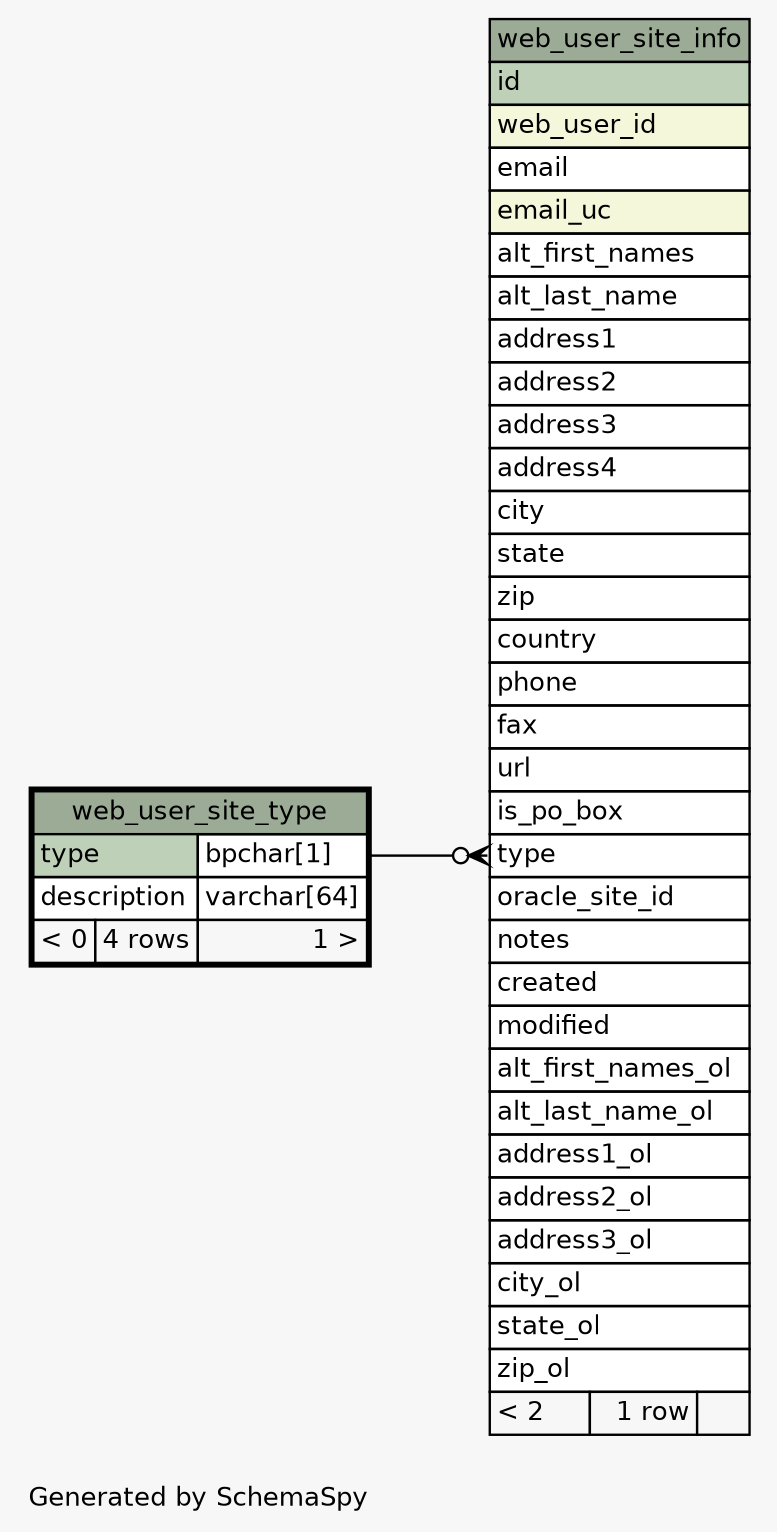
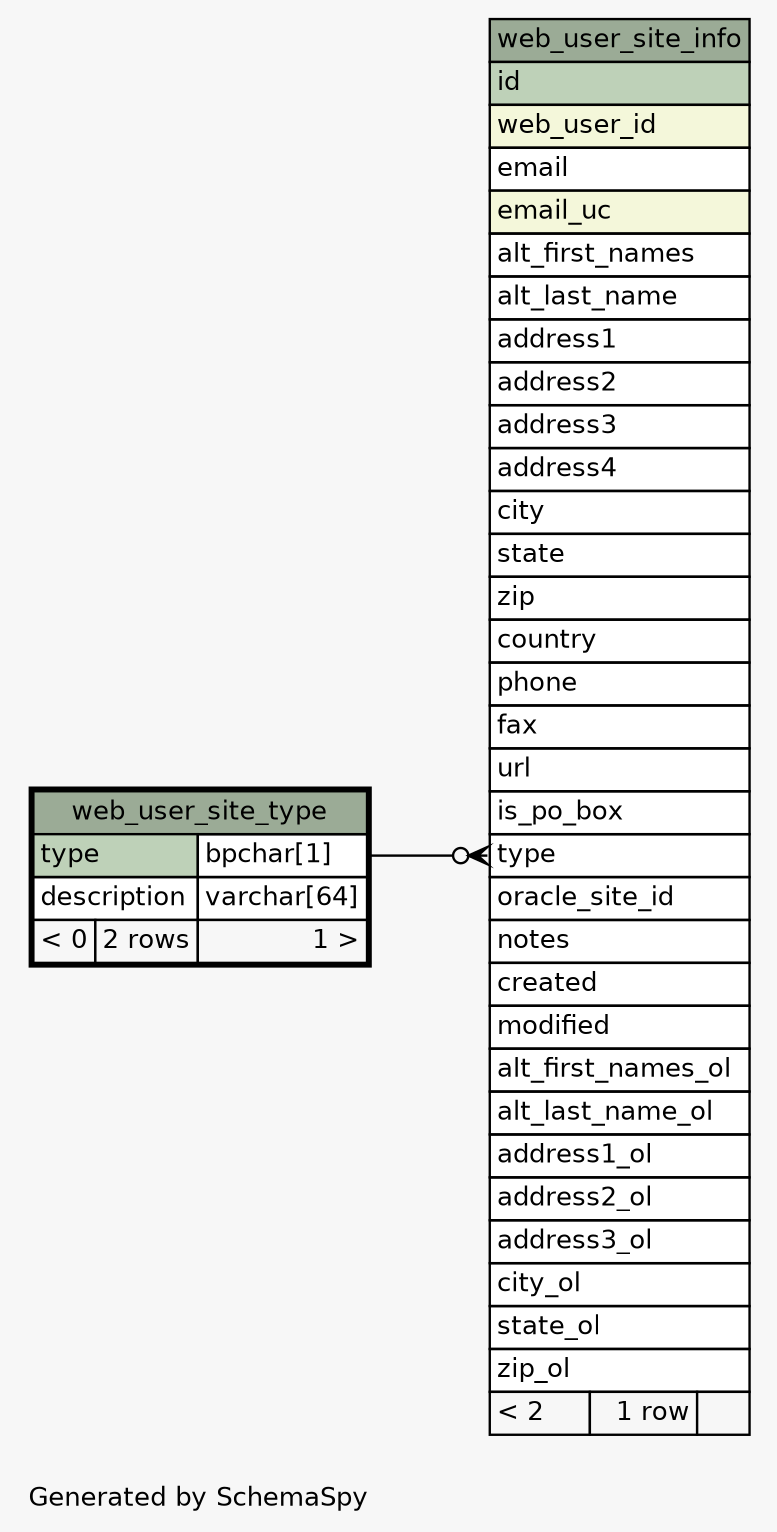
(147, 940) -> (147, 940)
